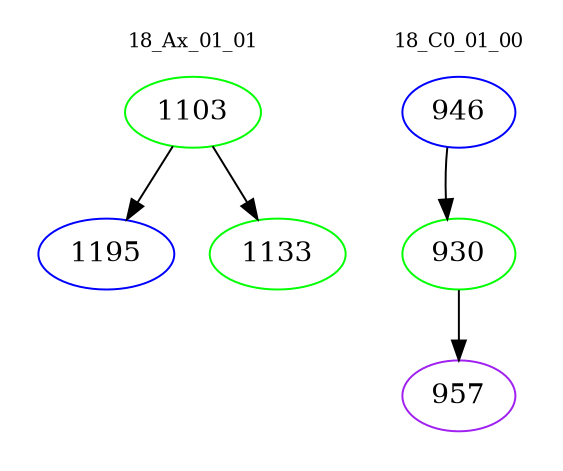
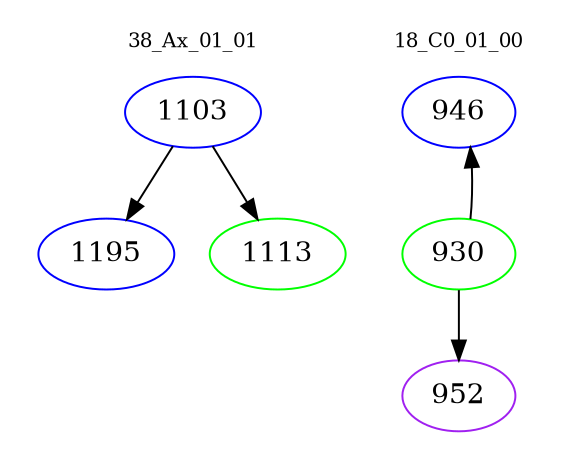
(193, 42) -> (193, 42)
(193, 112) -> (193, 112)
(446, 173) -> (472, 193)
(278, 254) -> (278, 254)
(459, 396) -> (459, 396)
